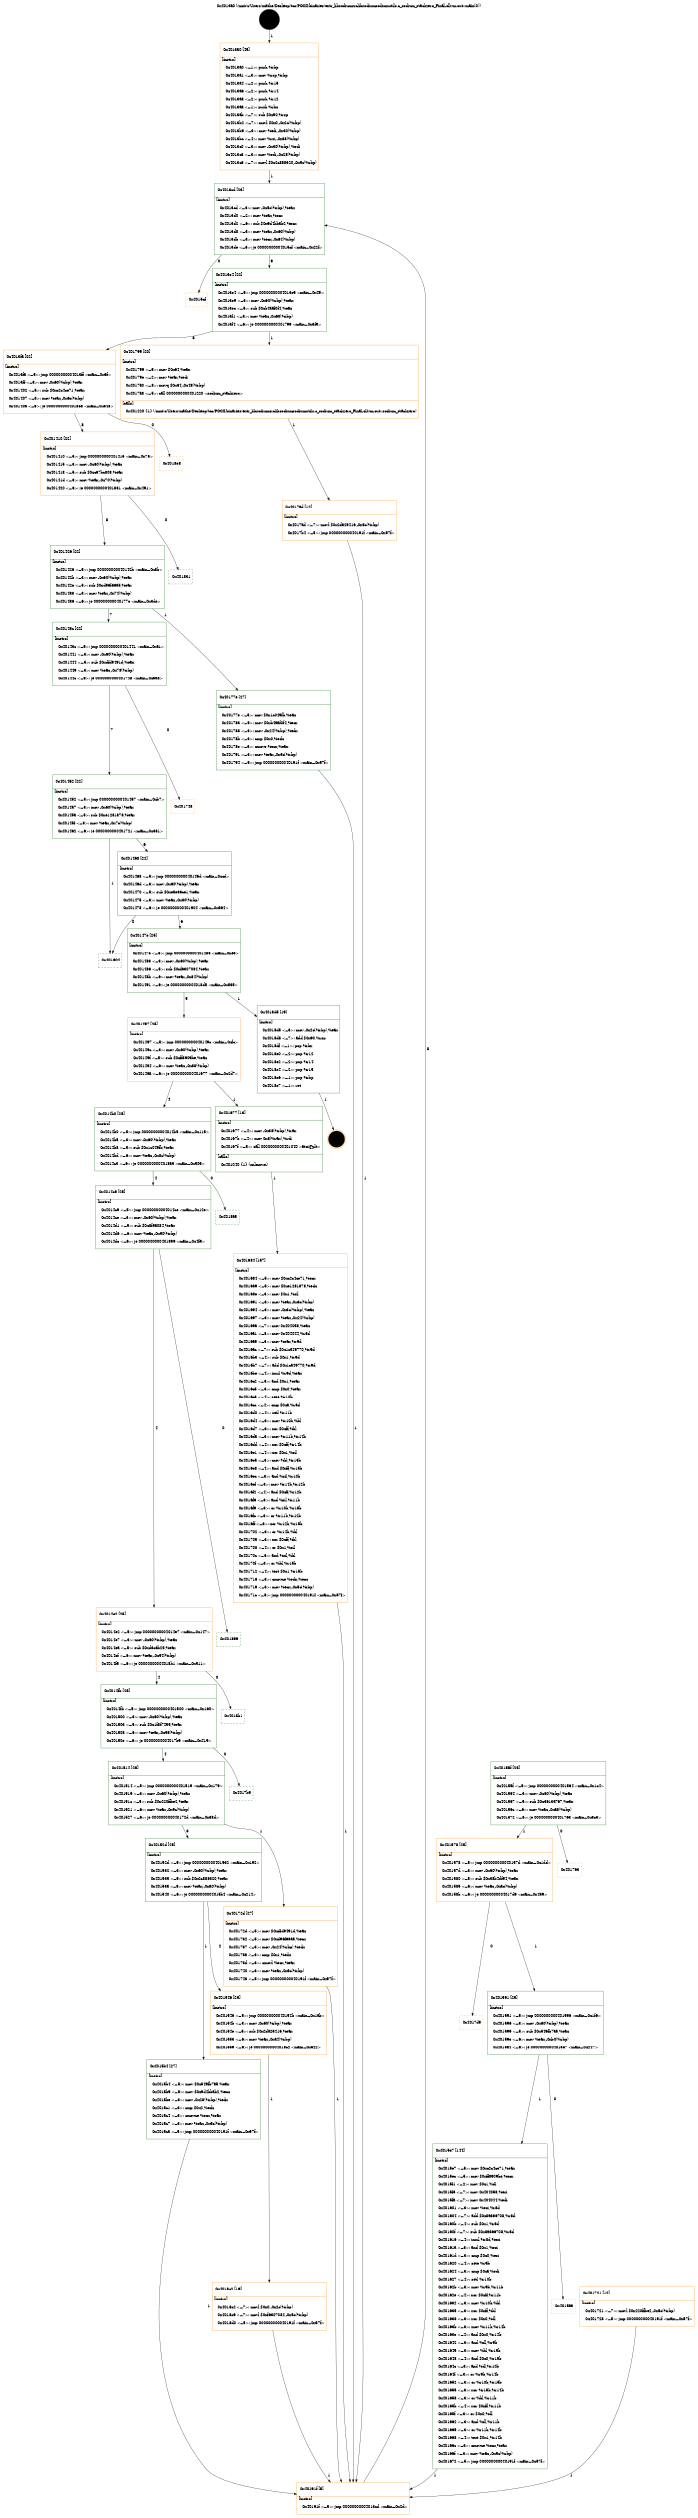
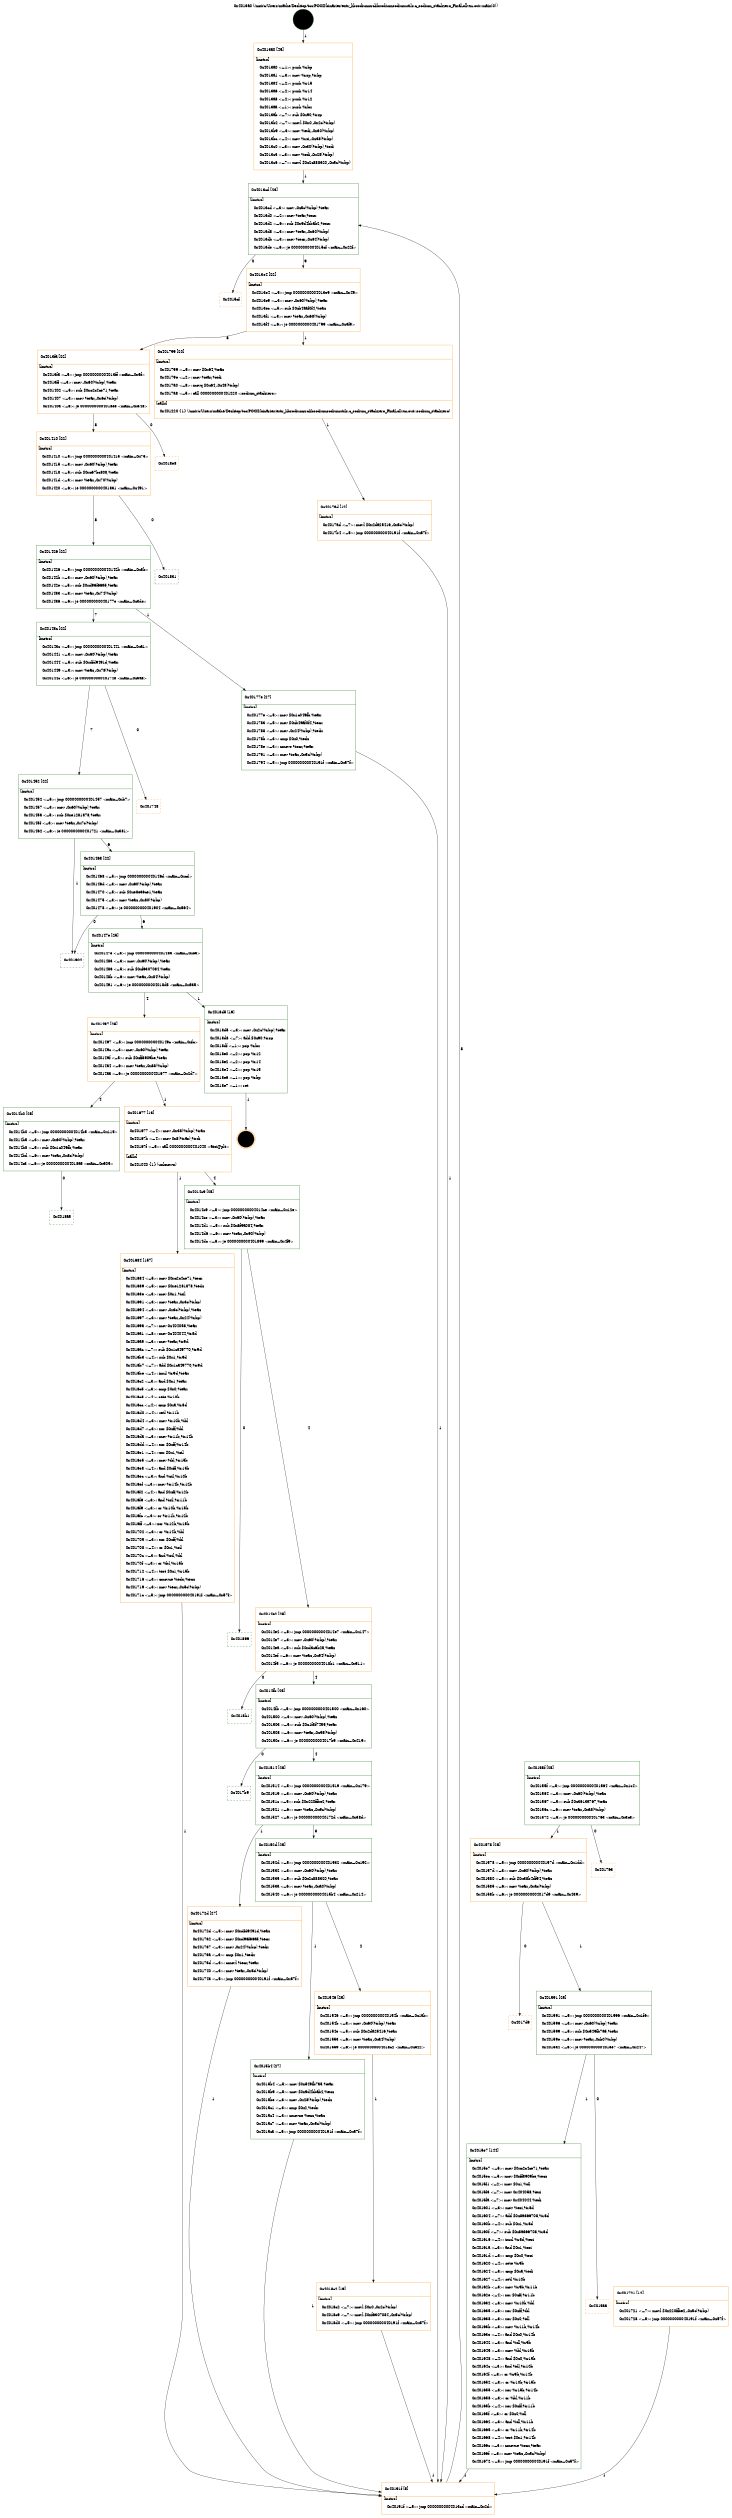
(269, 300) -> (303, 300)
(186, 999) -> (147, 999)
(269, 1139) -> (178, 1139)
(153, 1177) -> (209, 1178)
